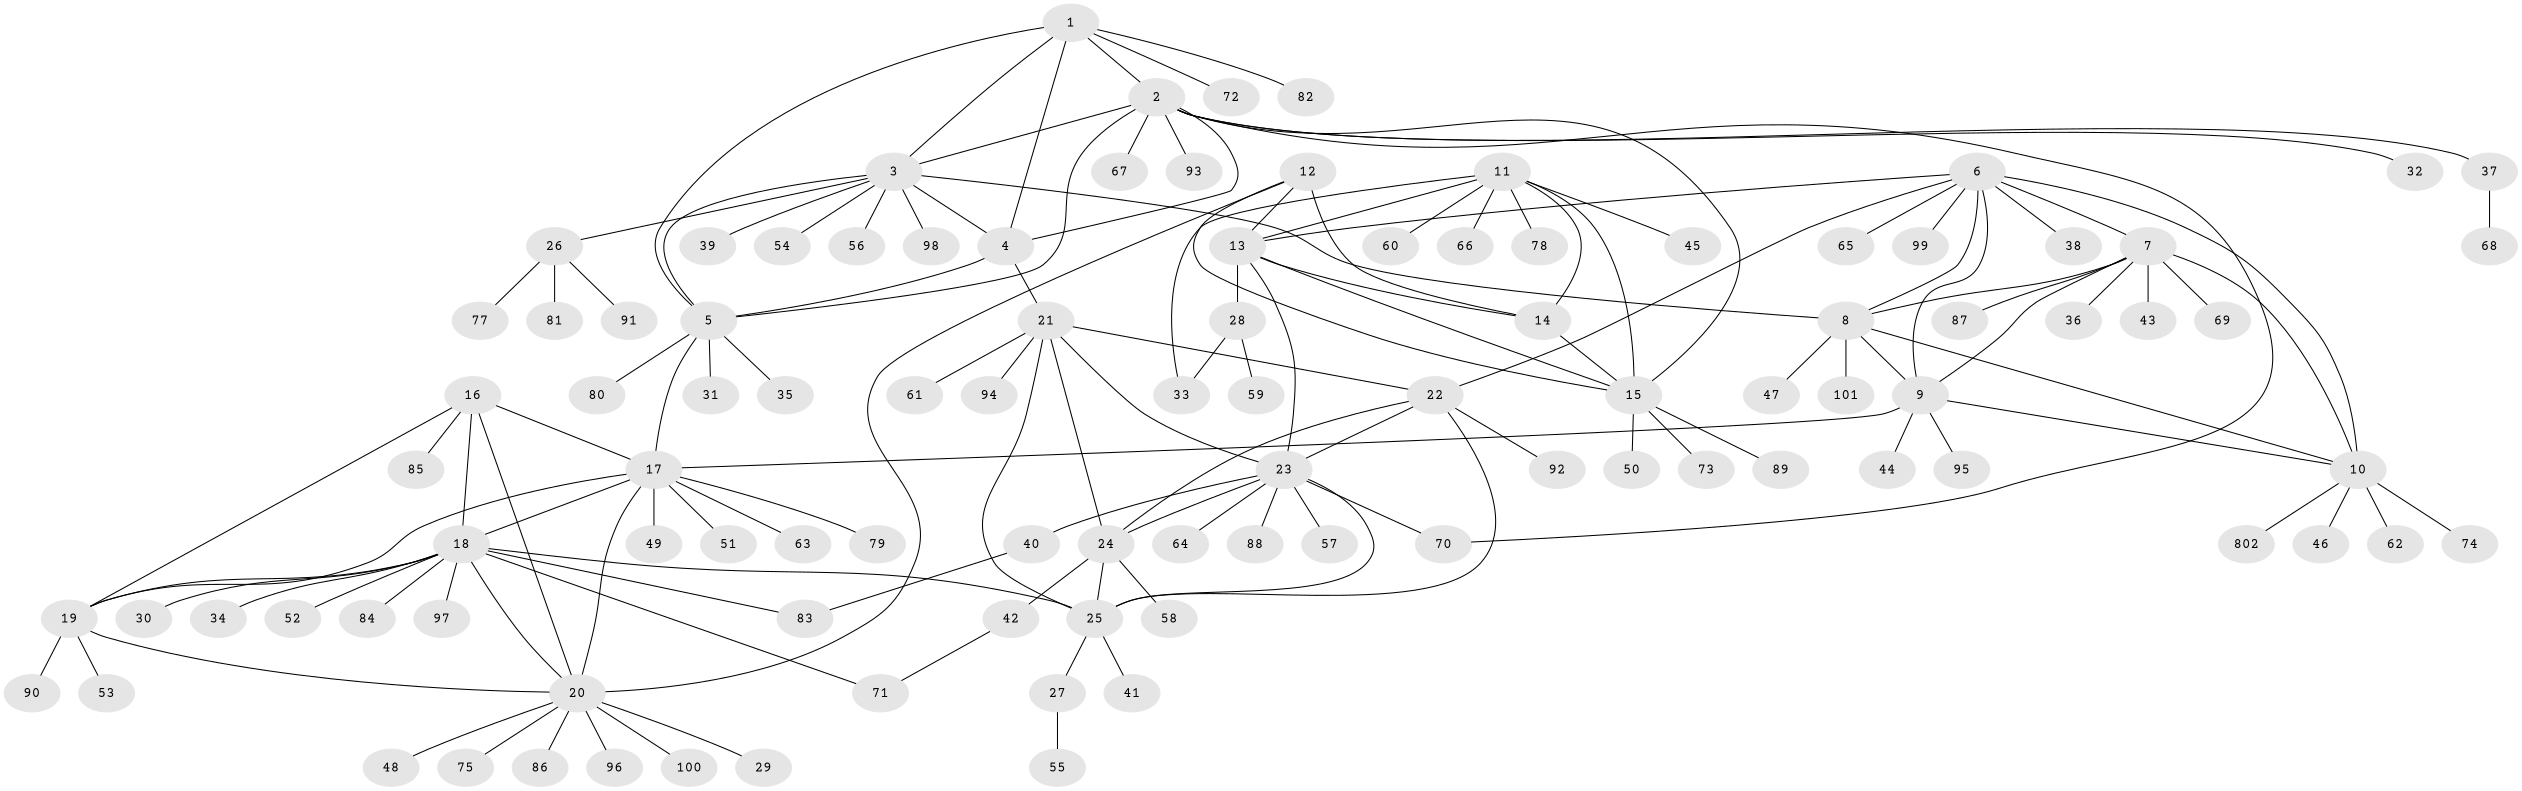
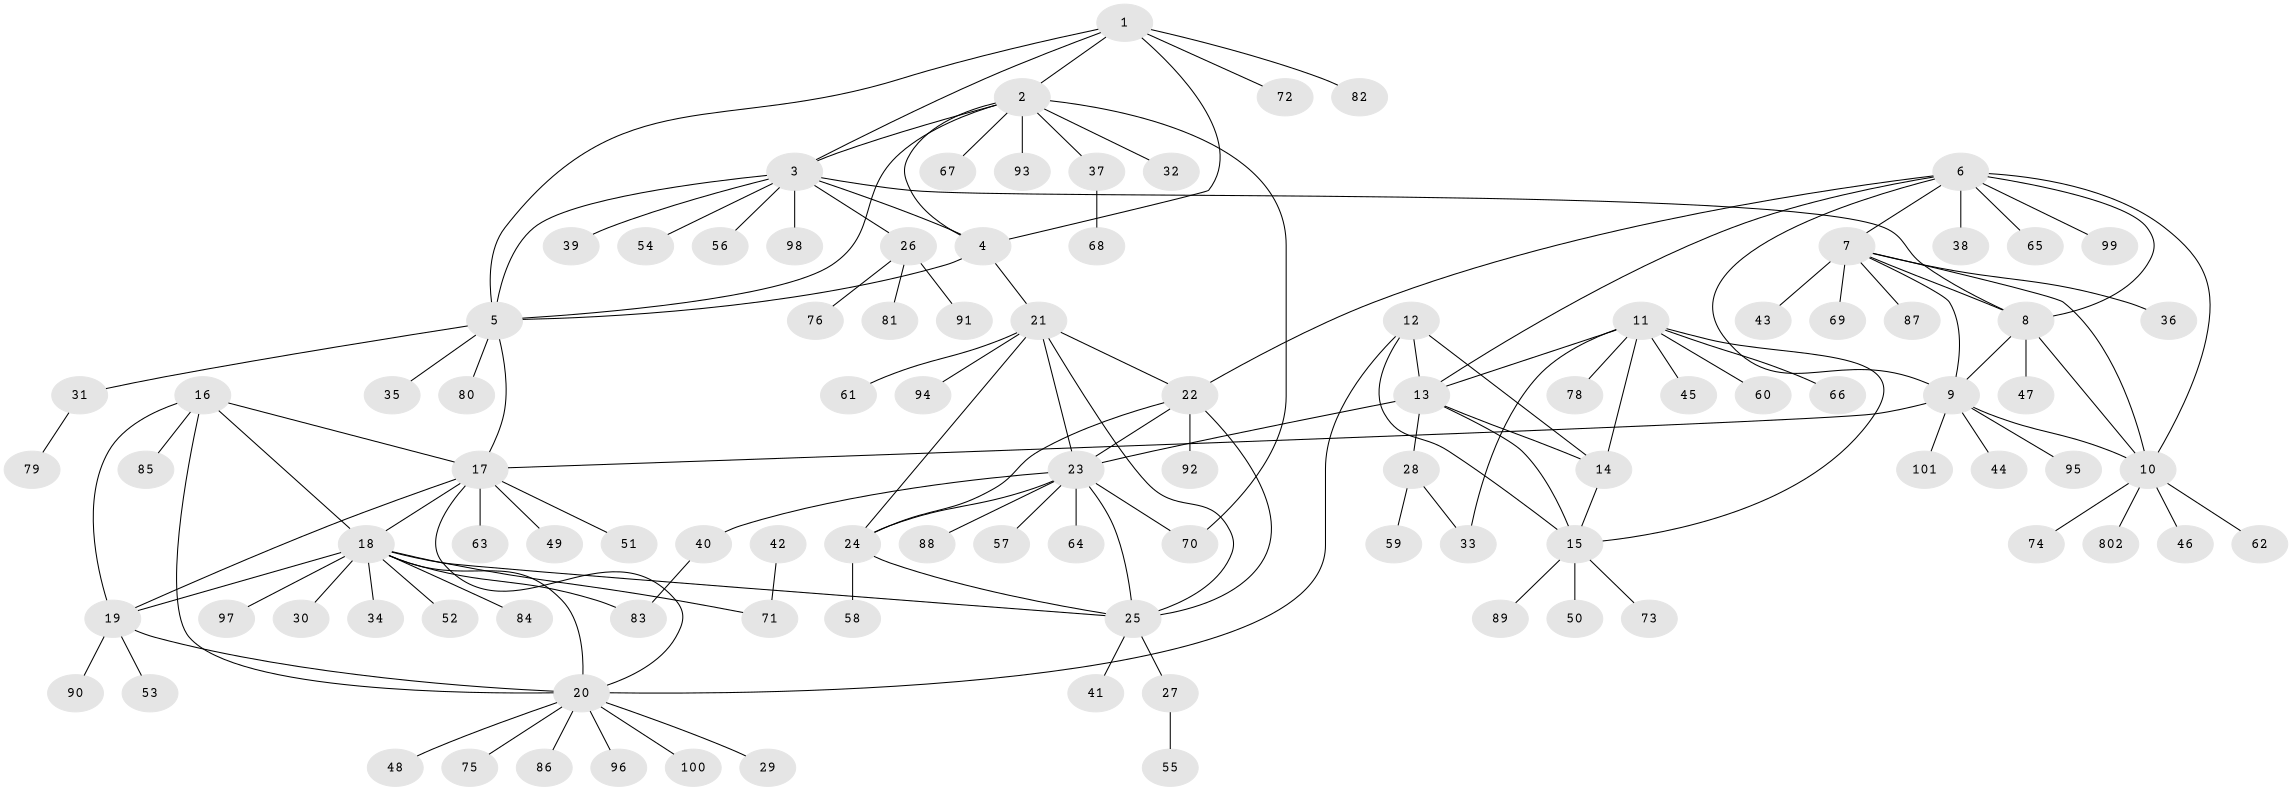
(1565, 122) -> none
(480, 321) -> (815, 321)
(1846, 358) -> (1938, 432)
(769, 502) -> (56, 433)
(1058, 582) -> none
